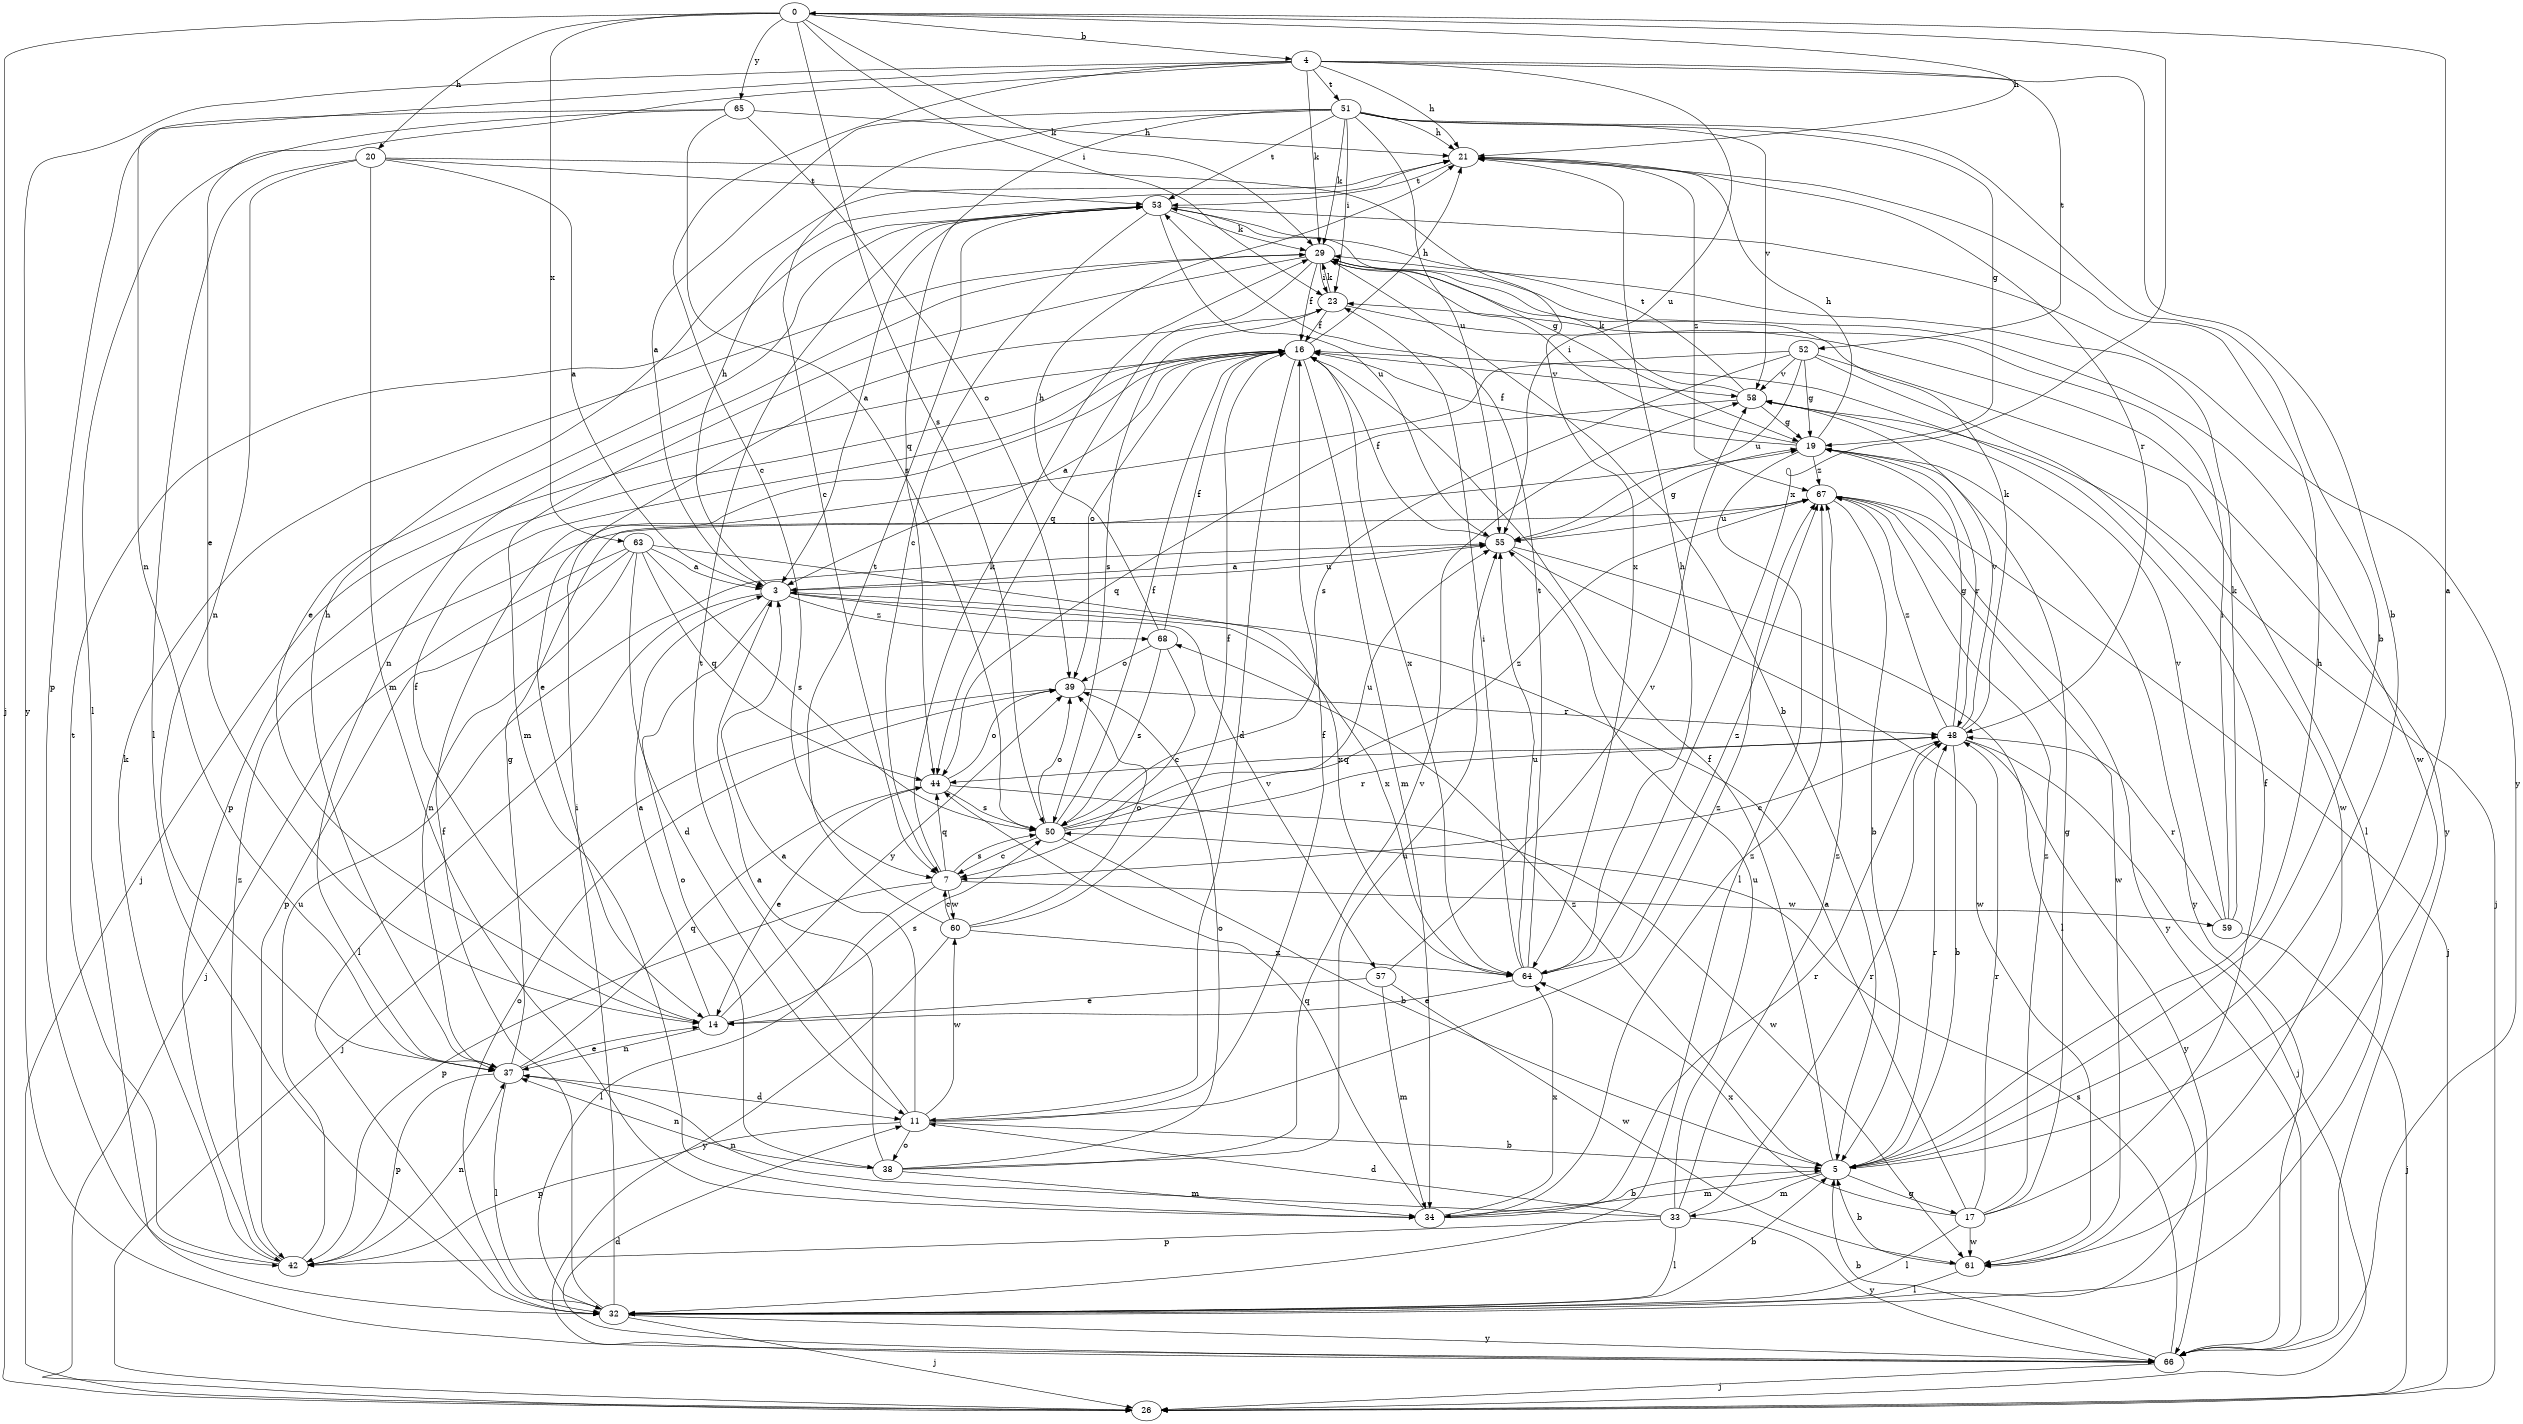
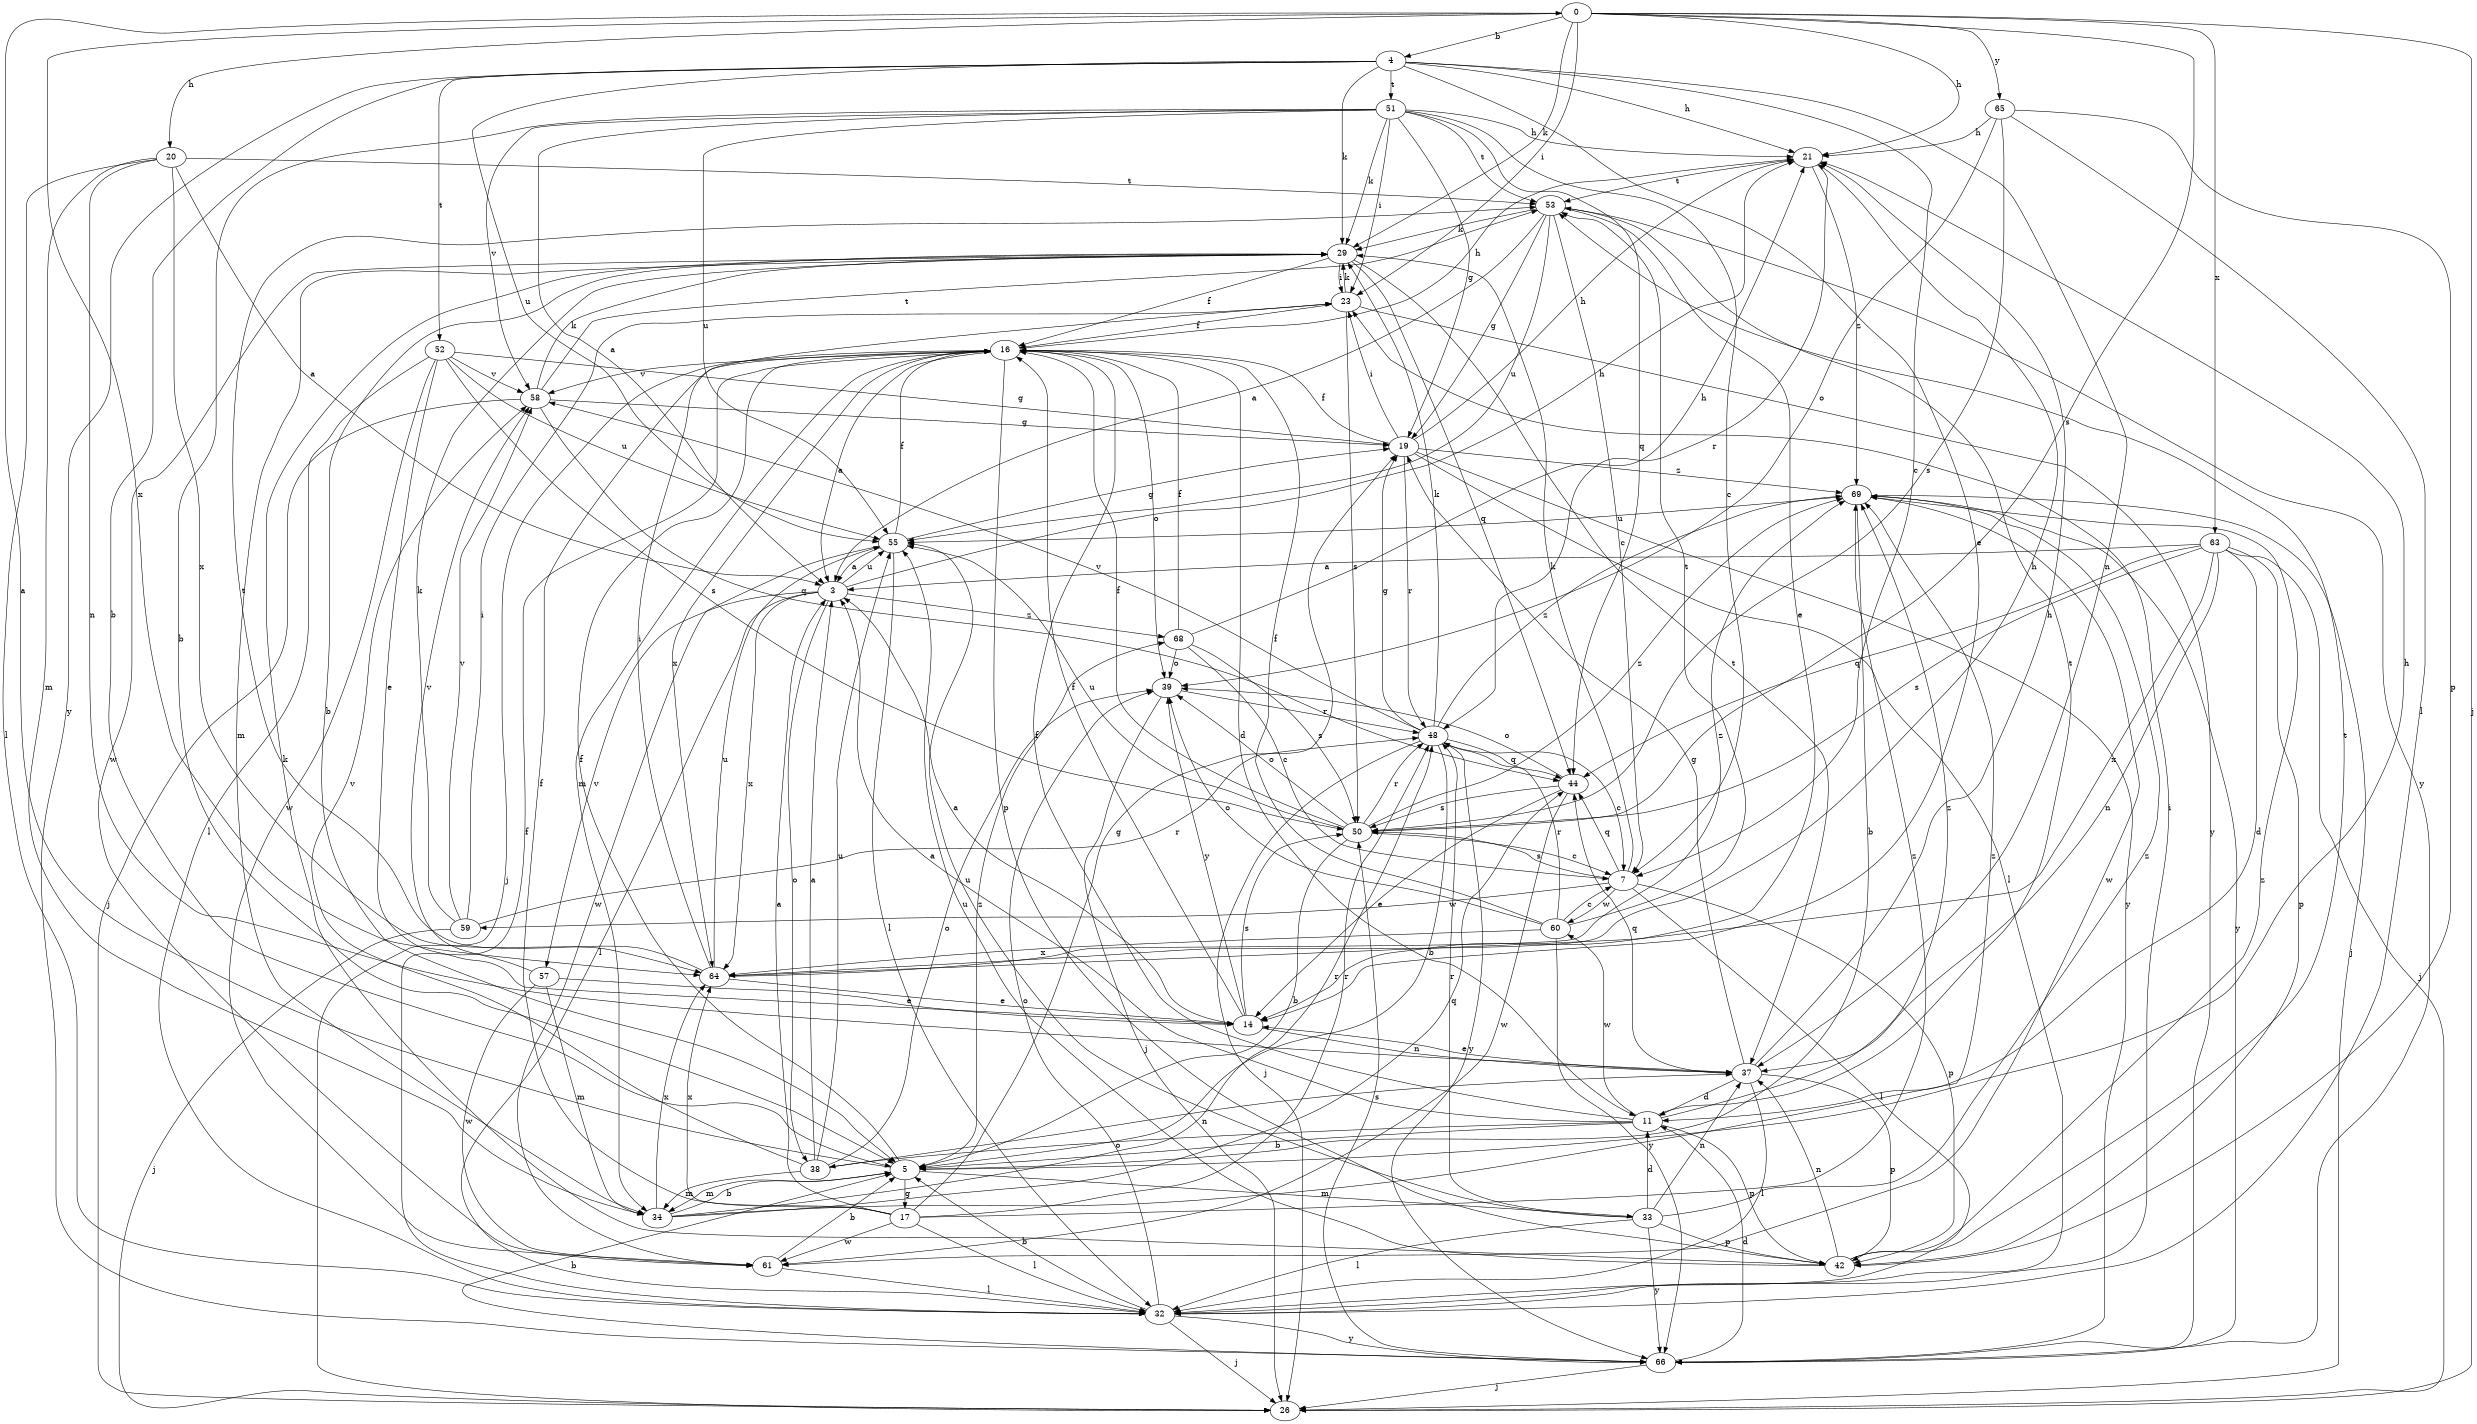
(1564, 356) -> (1370, 379)
(1822, 495) -> (1856, 495)
(389, 664) -> (1734, 664)
(1932, 974) -> (1551, 813)
